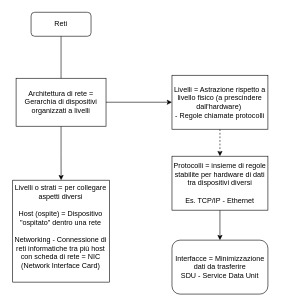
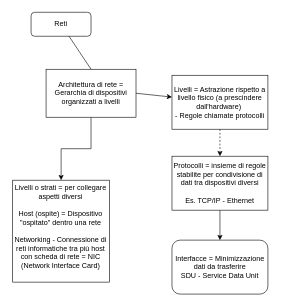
(61, 102) -> (91, 93)
(220, 183) -> (220, 183)
